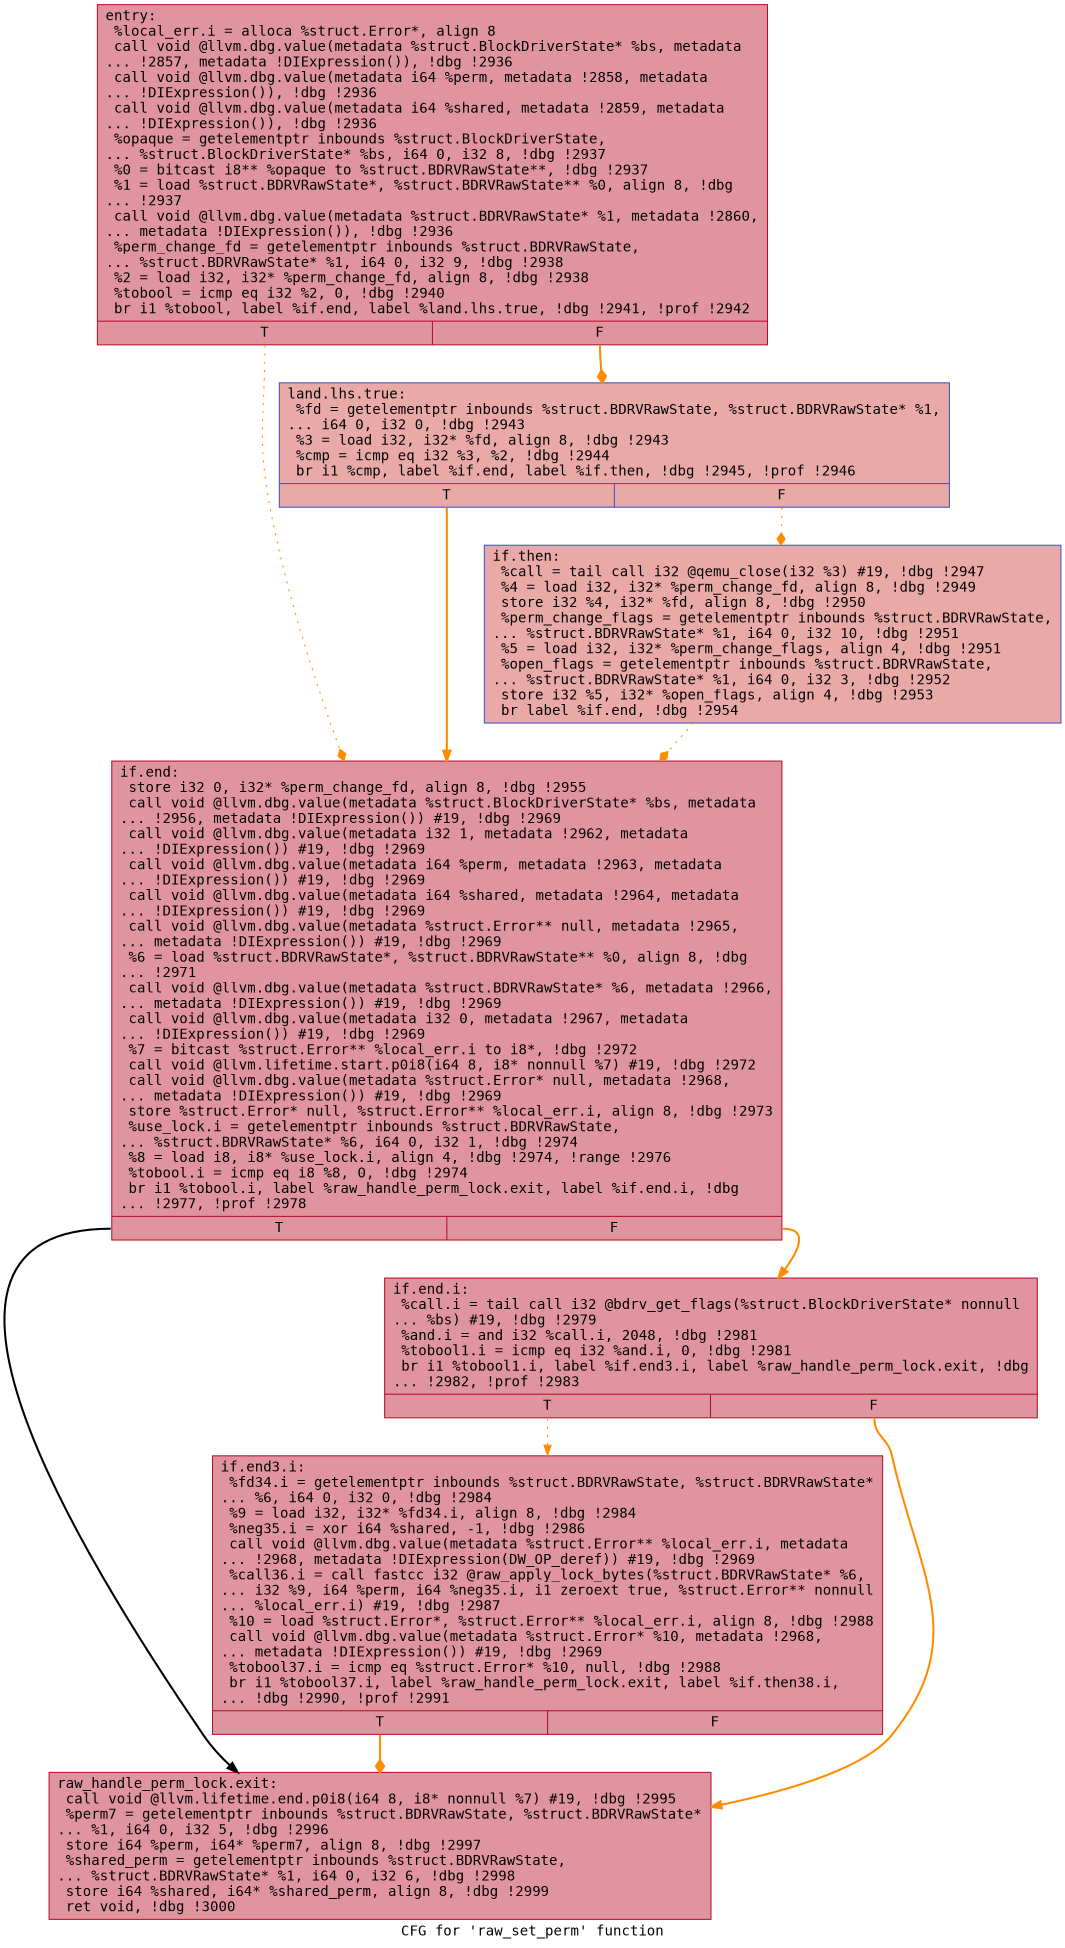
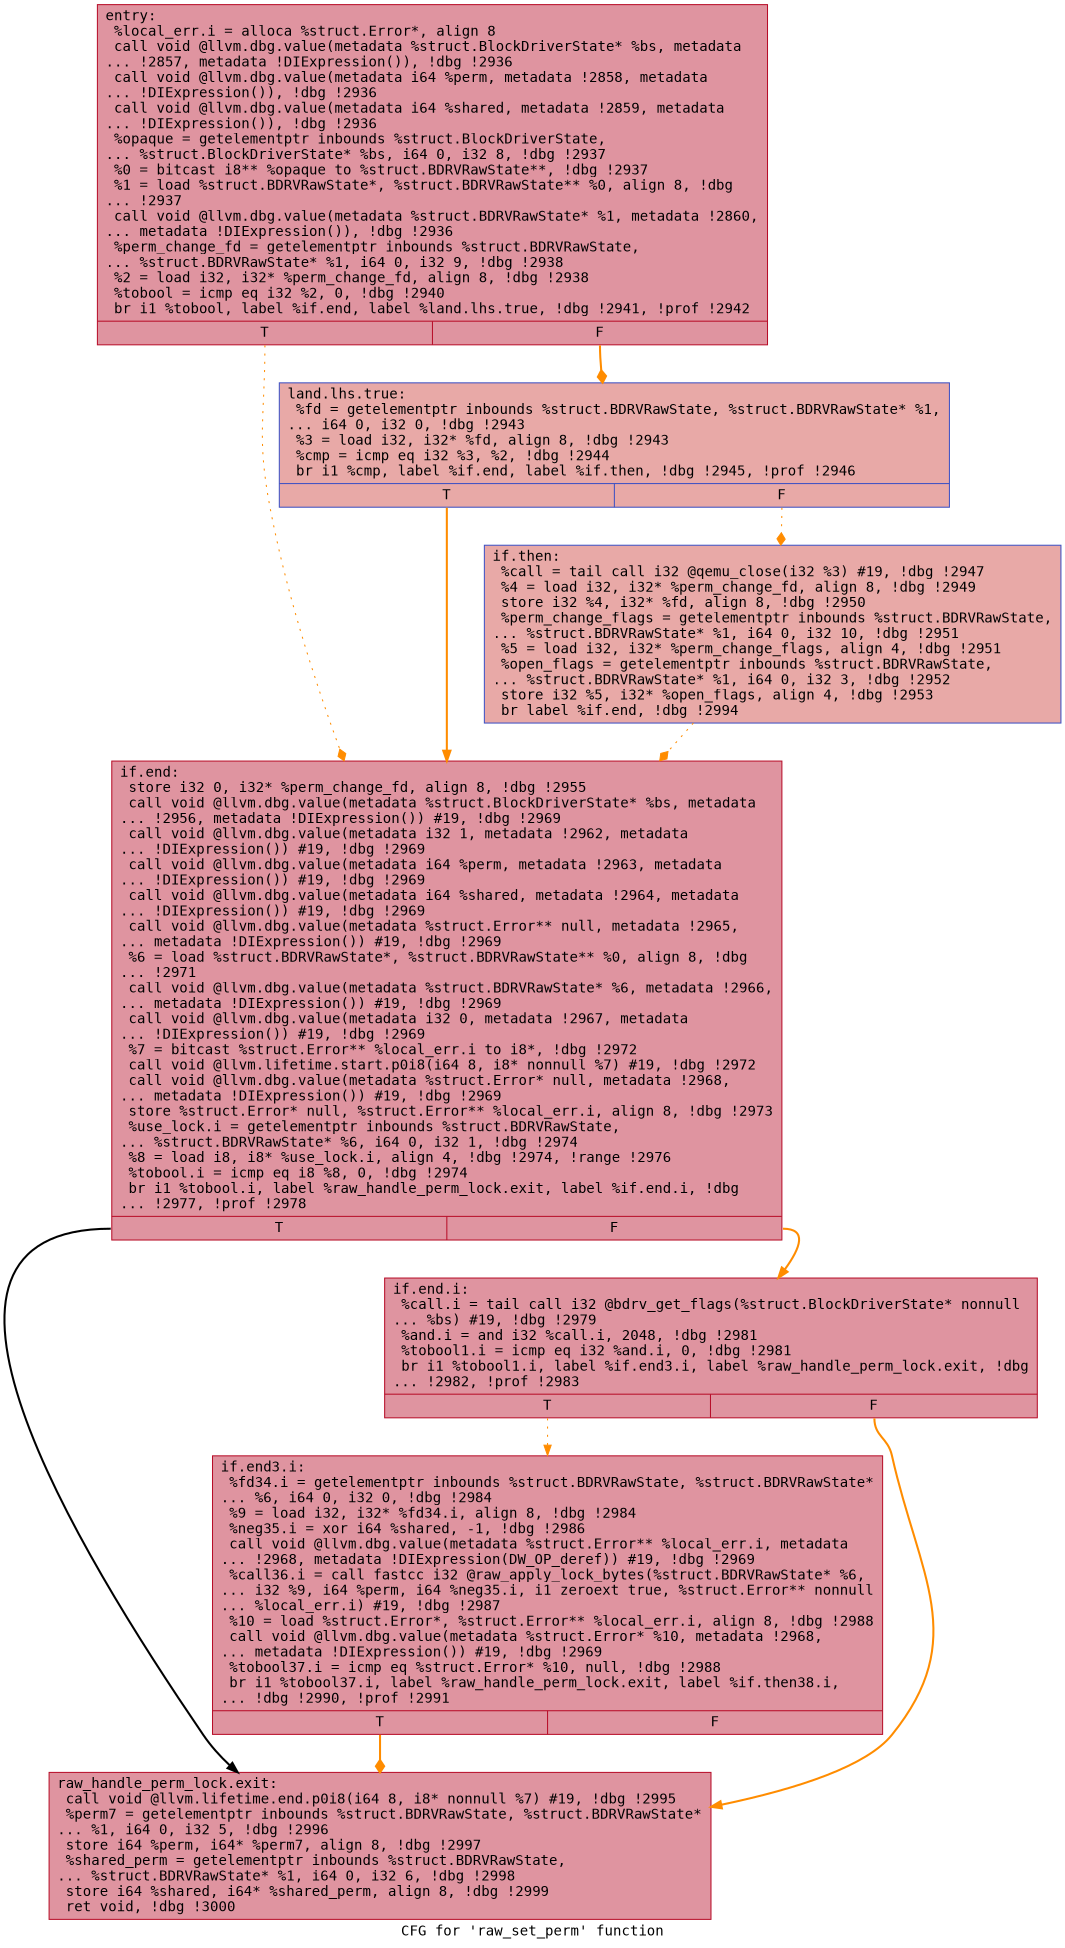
(616, 711) -> (616, 711)
